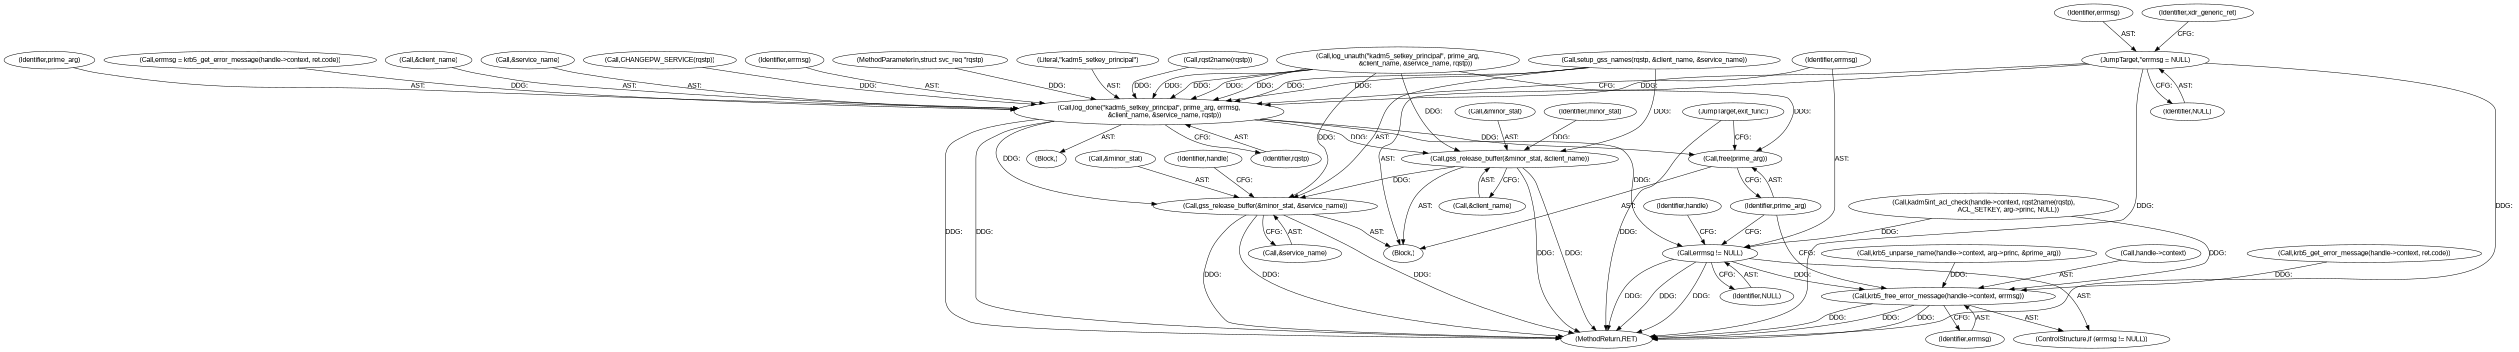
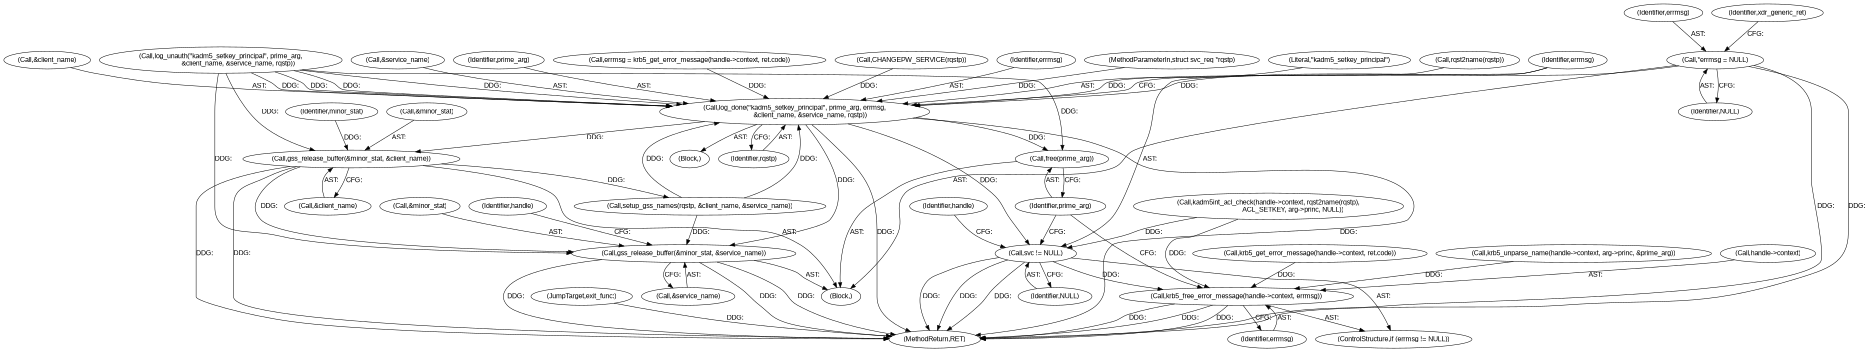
(2145, 60) -> (1715, 60)
(1632, 131) -> (553, 175)
(1734, 133) -> none
(1383, 138) -> (702, 232)
(1710, 254) -> (1036, 254)
